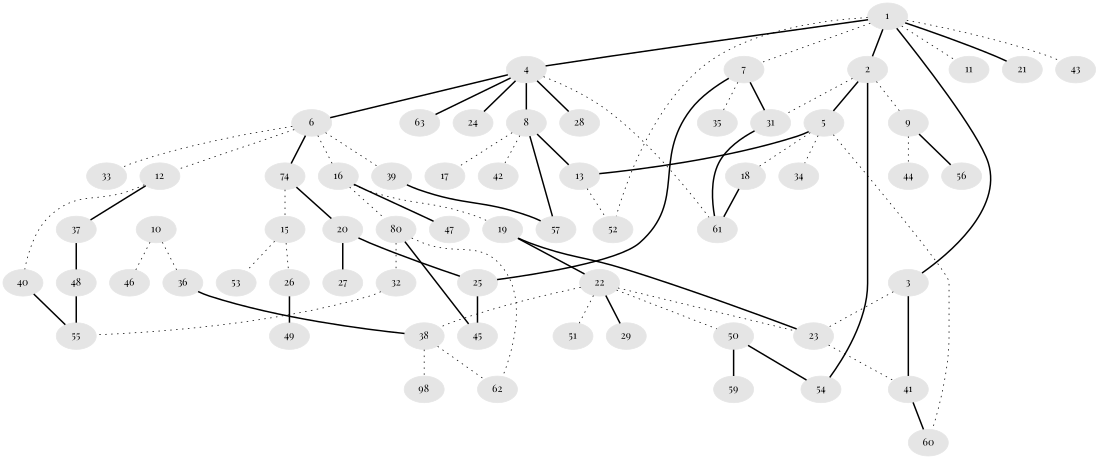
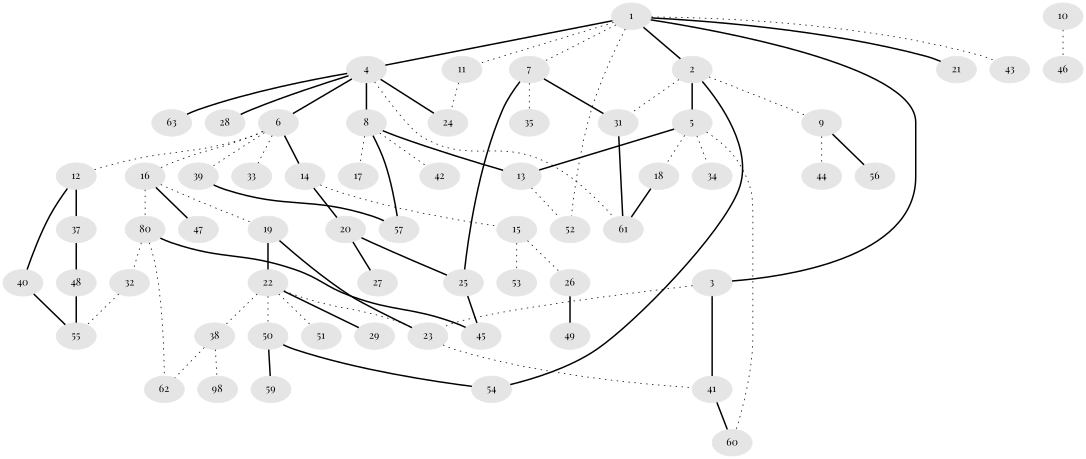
none -> (455, 96)
(285, 176) -> (305, 176)
(67, 204) -> (44, 227)
(183, 283) -> none
